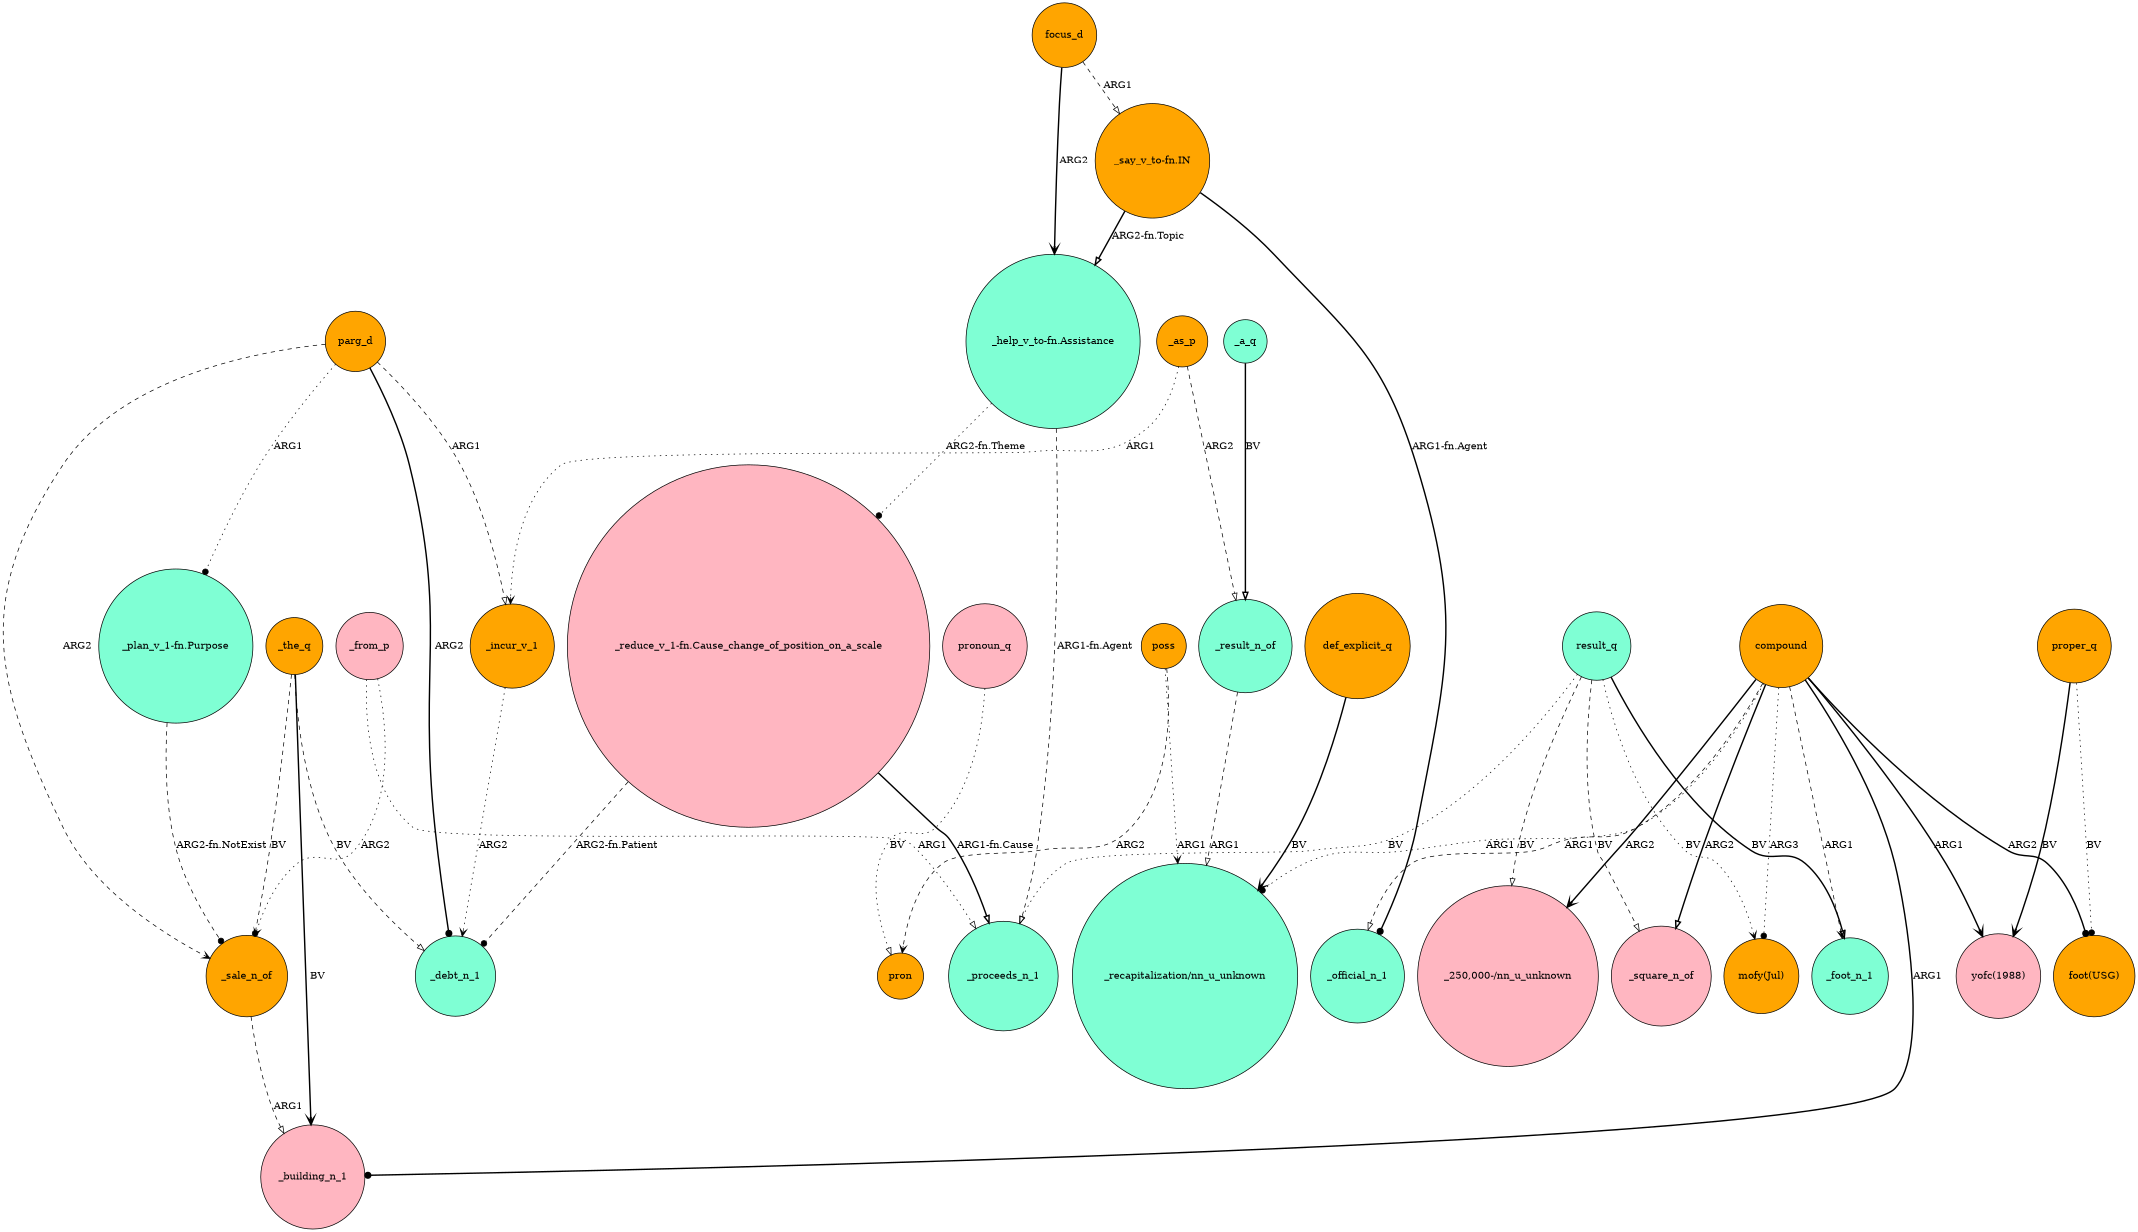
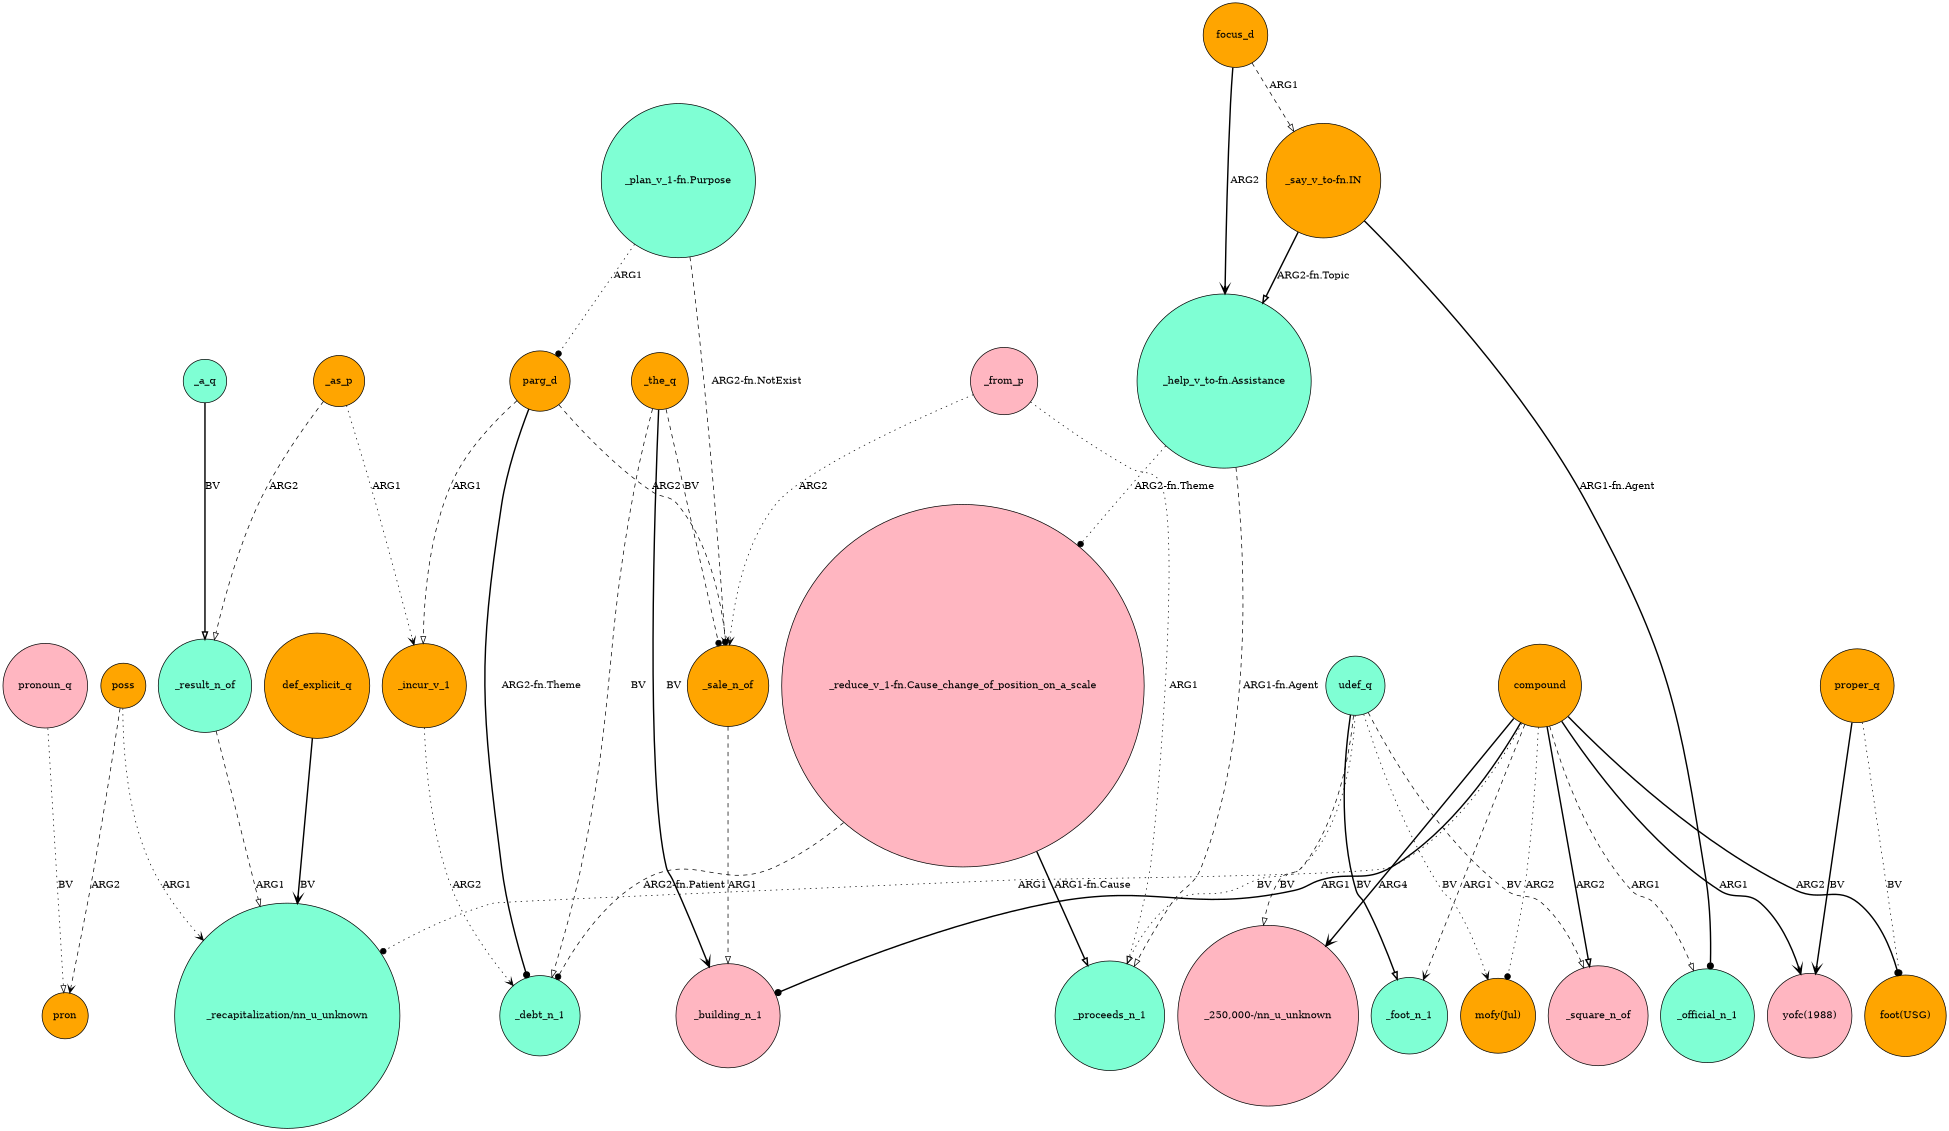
(262, 461) -> (597, 298)
(449, 646) -> (541, 686)
(1597, 646) -> (1355, 686)
(1640, 845) -> (1393, 885)
(1784, 845) -> (1540, 885)
